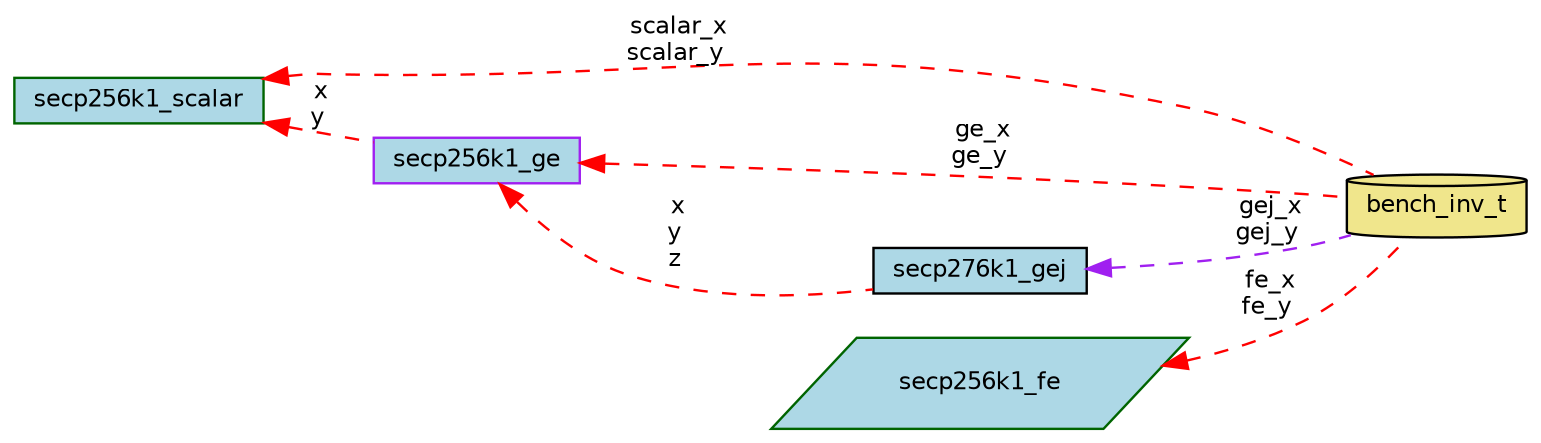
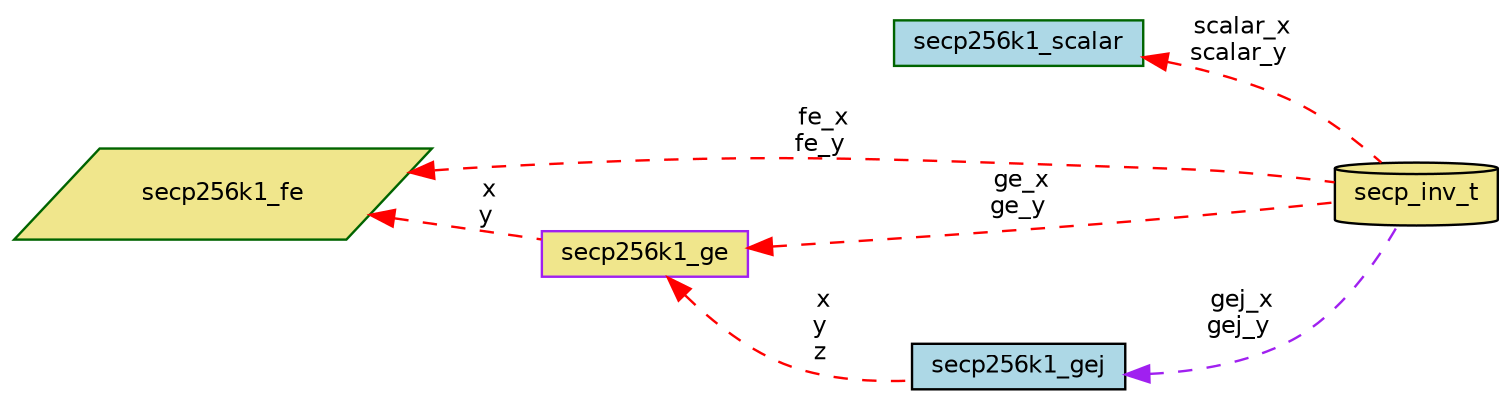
(331, 135) -> (468, 229)
(477, 161) -> (645, 254)
(1437, 206) -> (1416, 194)
(980, 271) -> (1019, 367)
(980, 383) -> (223, 194)
